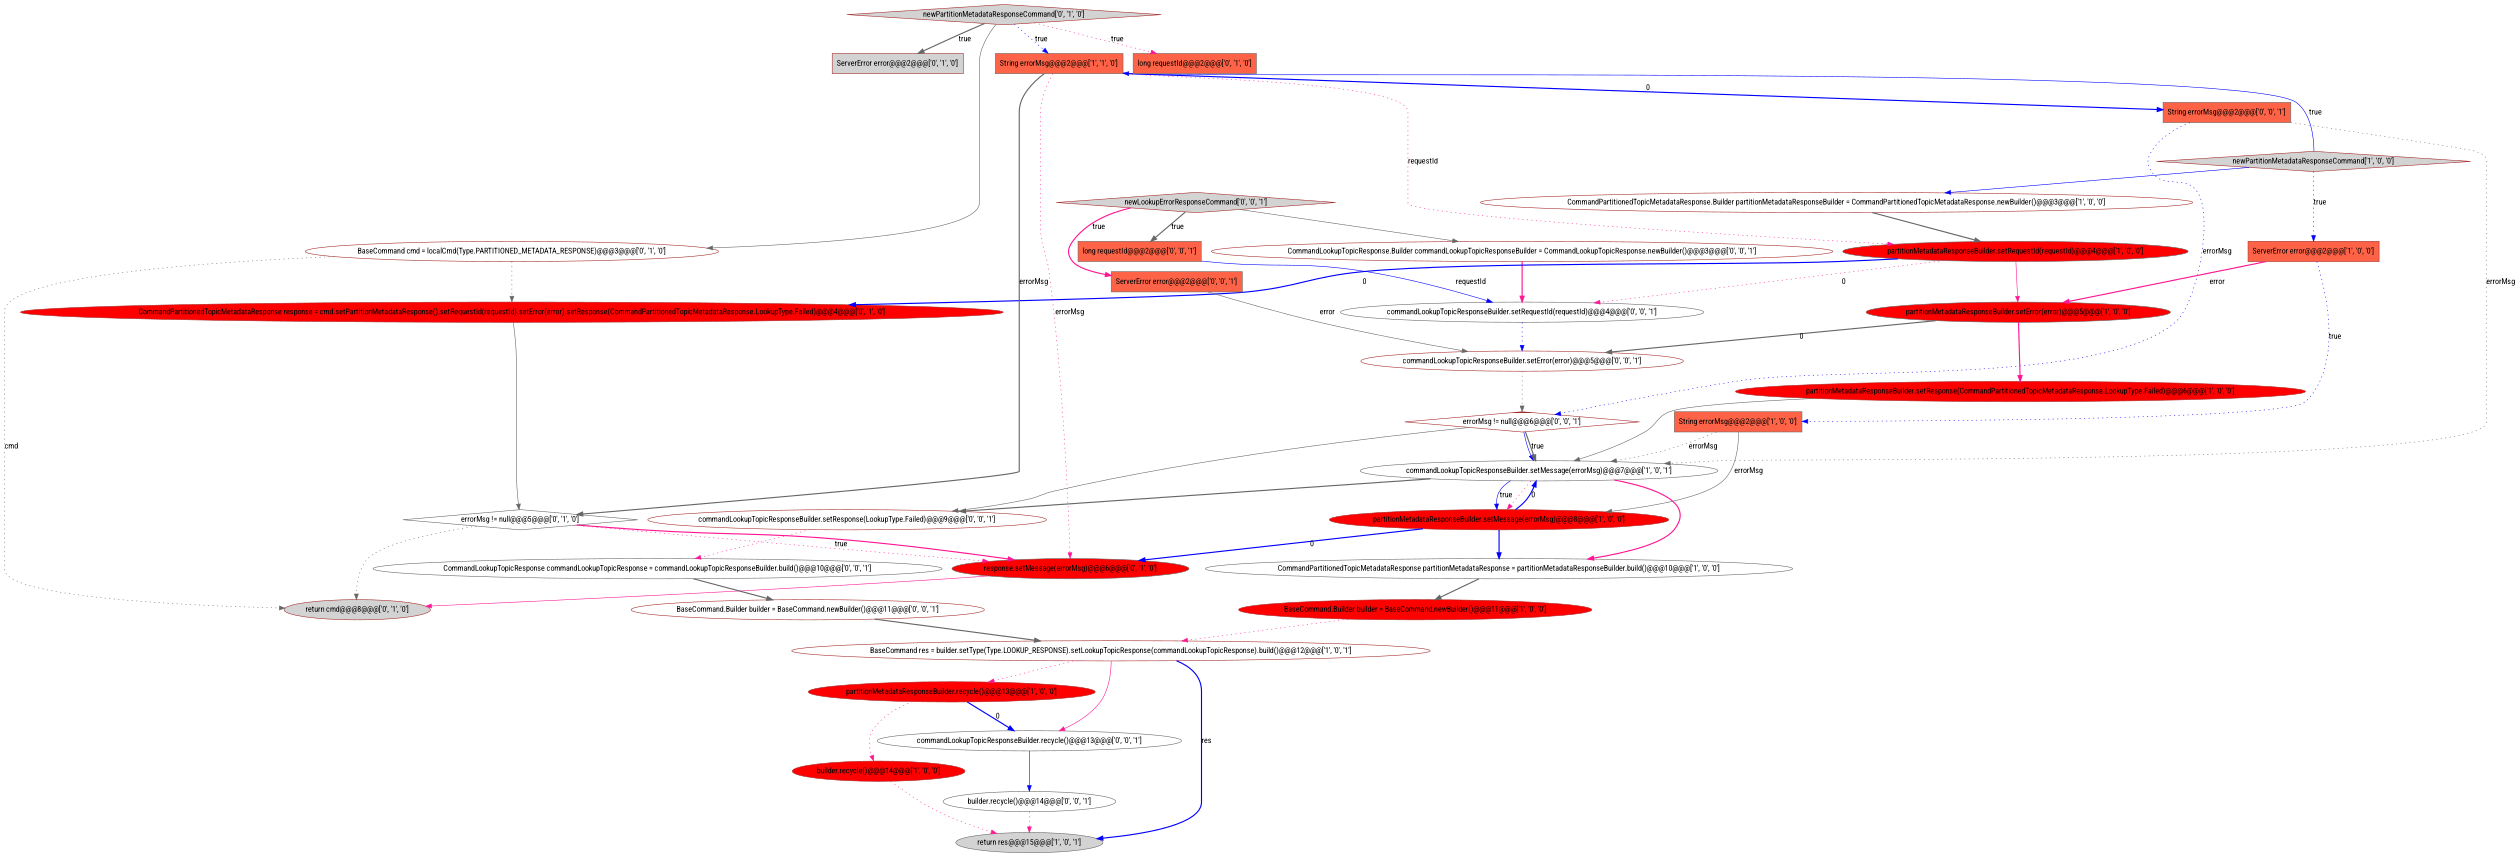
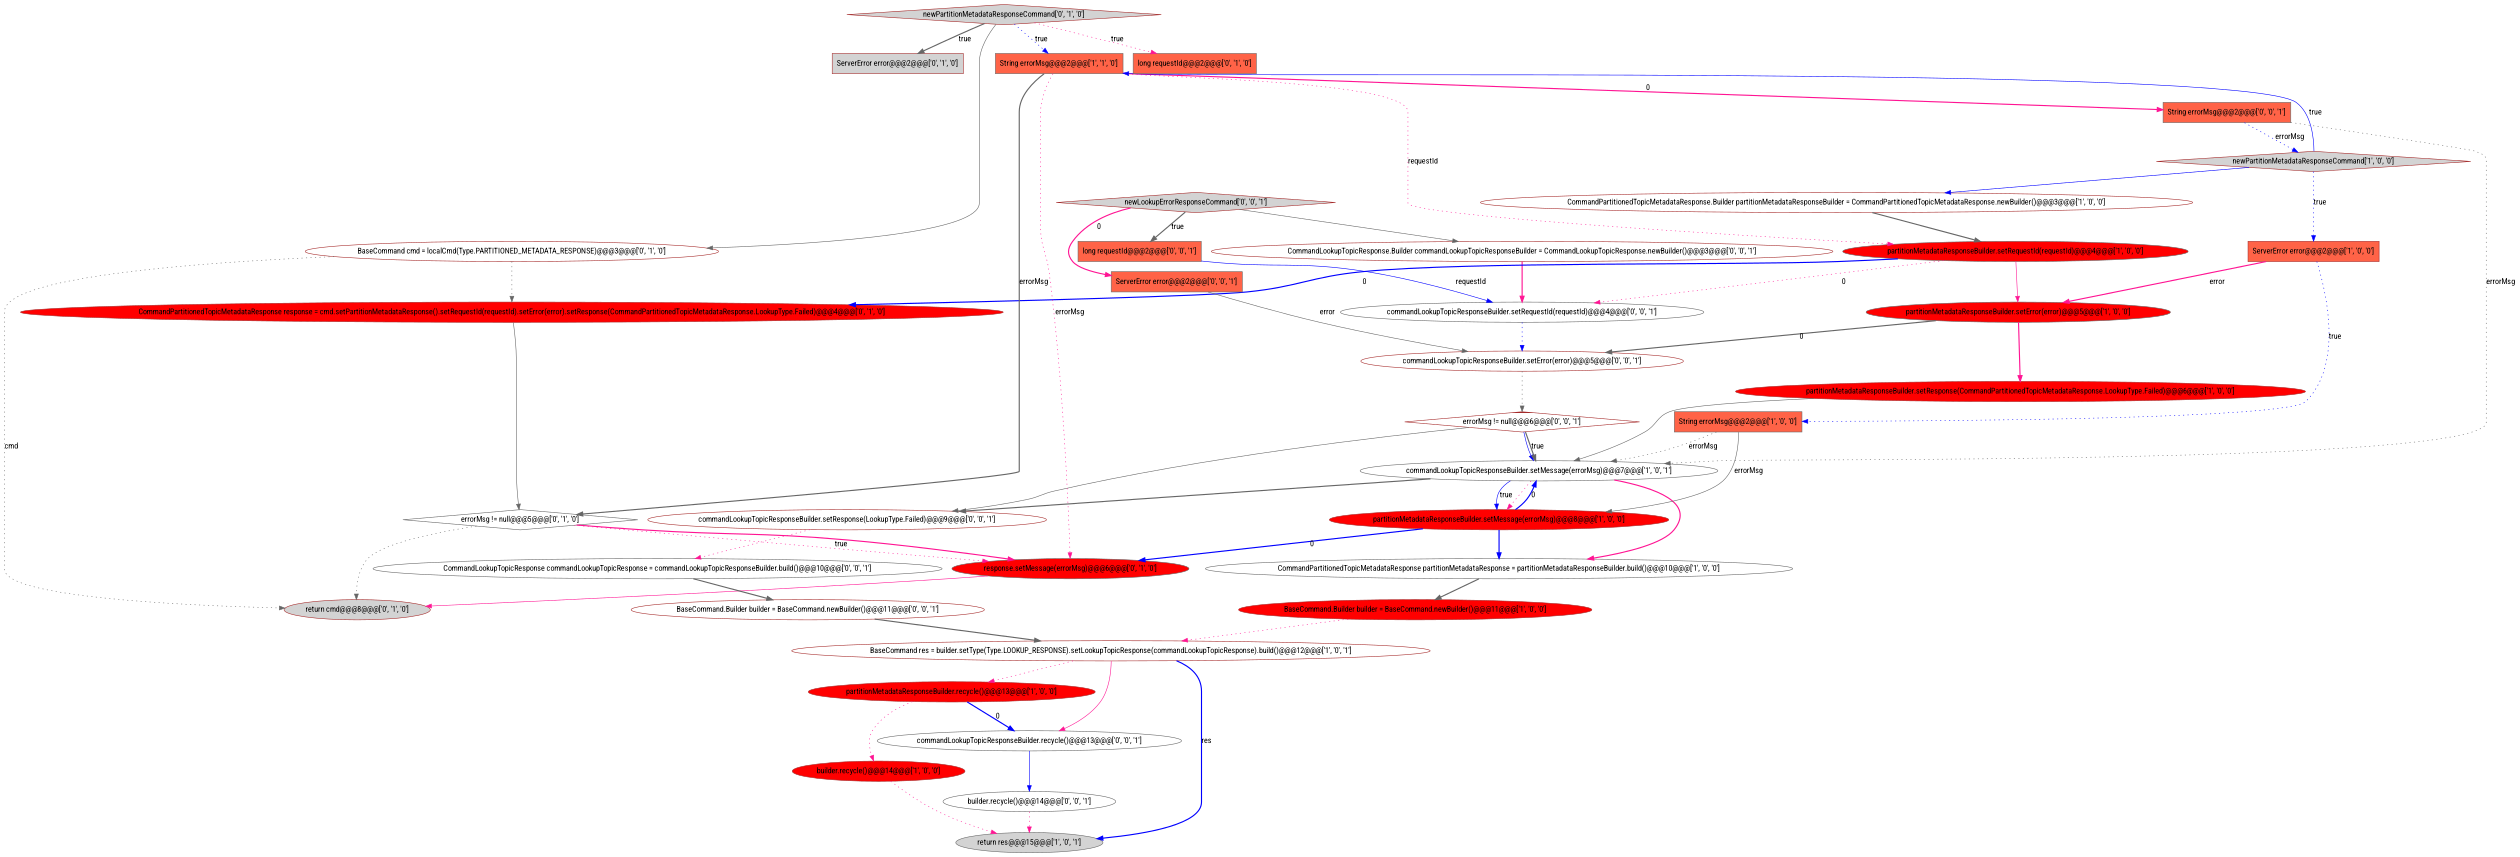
(1640, 92) -> (1640, 92)
(1099, 227) -> (1099, 227)
(2000, 367) -> (2269, 136)
